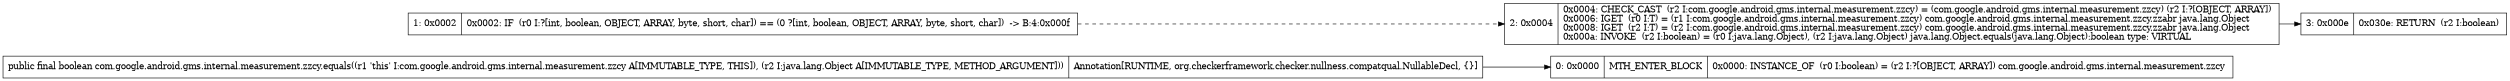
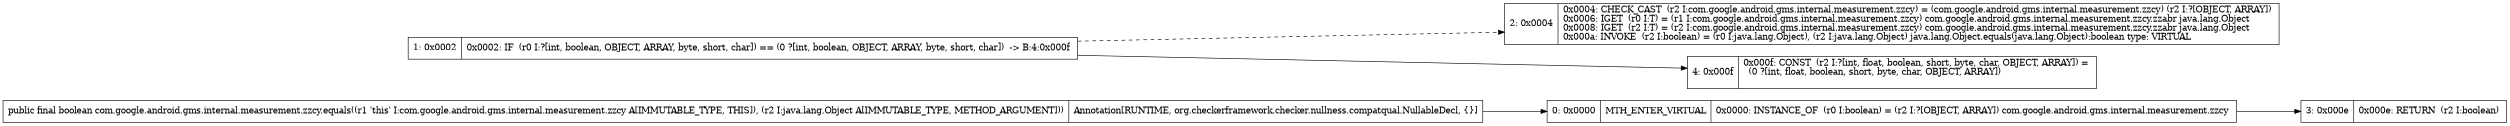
(2287, 24) -> (2266, 111)
(2430, 24) -> (2430, 111)
(1656, 67) -> (1656, 111)
none -> (1892, 73)
